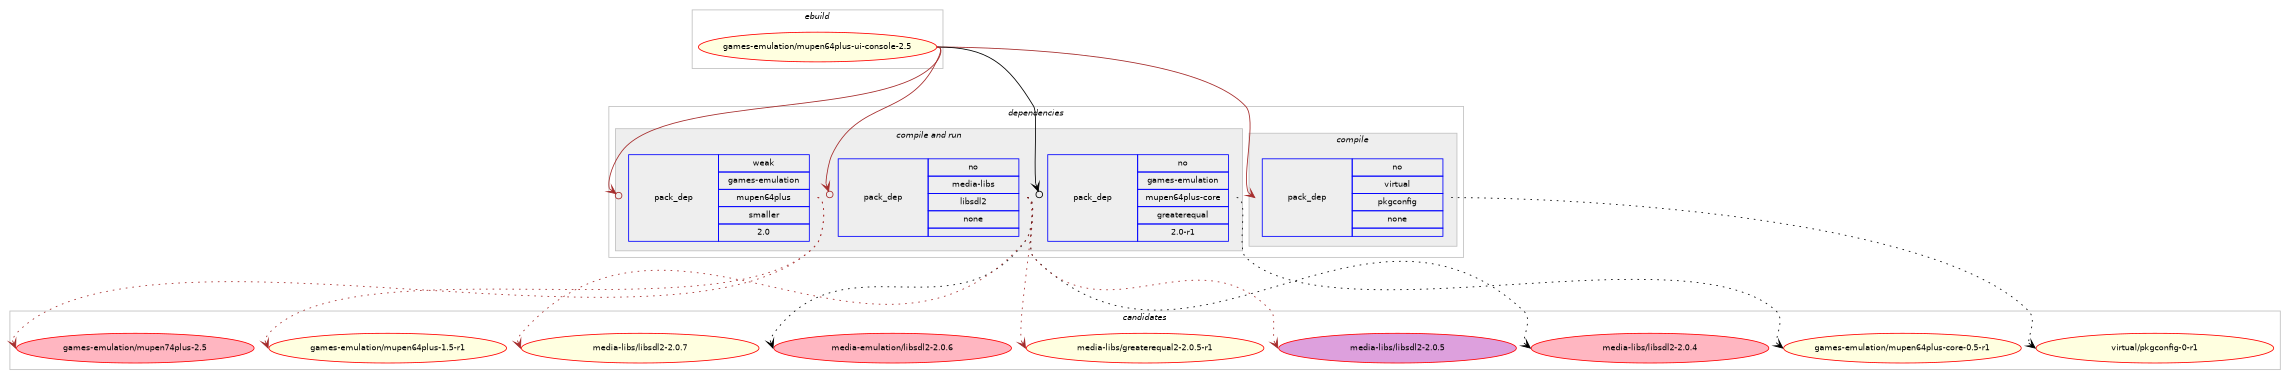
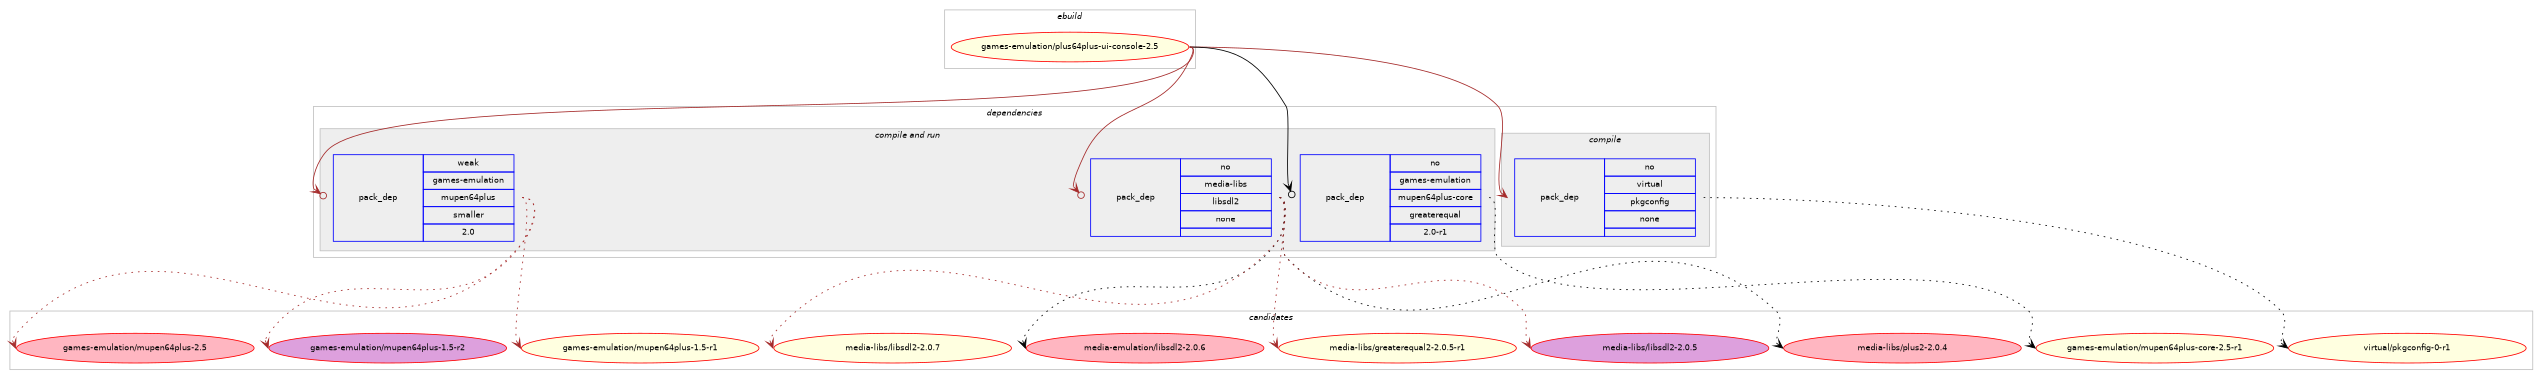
(818, 47) -> (1070, 47)
(135, 348) -> (135, 348)
none -> (388, 348)
(1650, 348) -> (1902, 348)
(1902, 348) -> (2155, 348)
